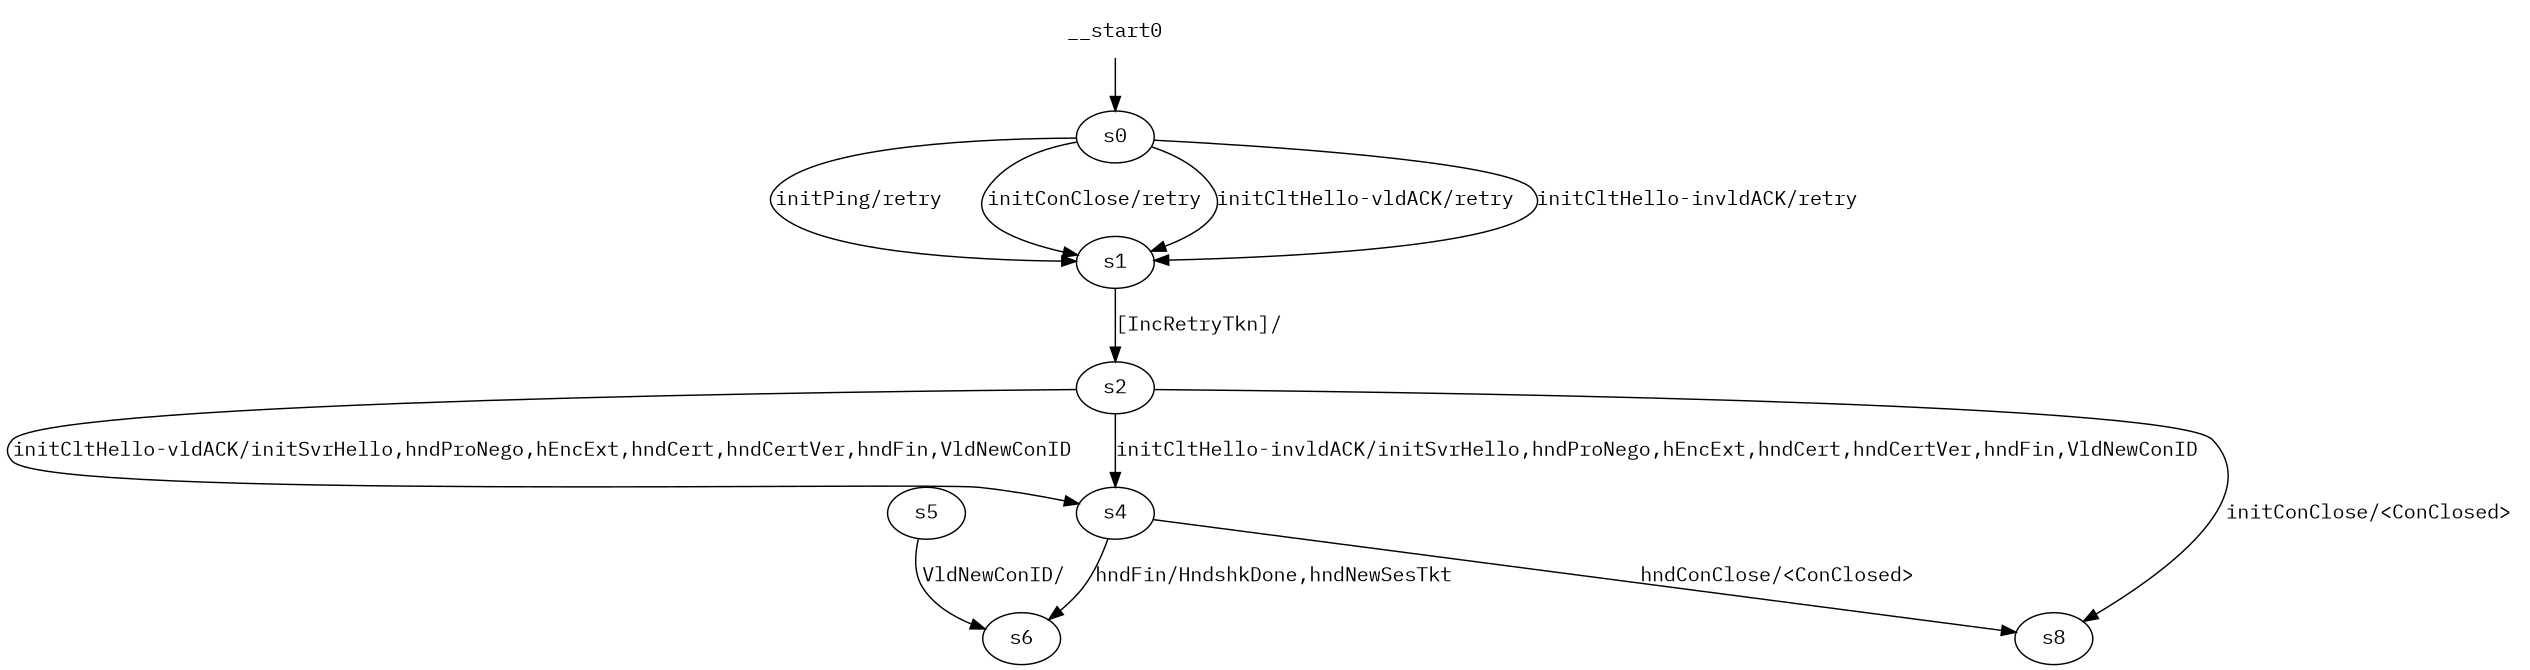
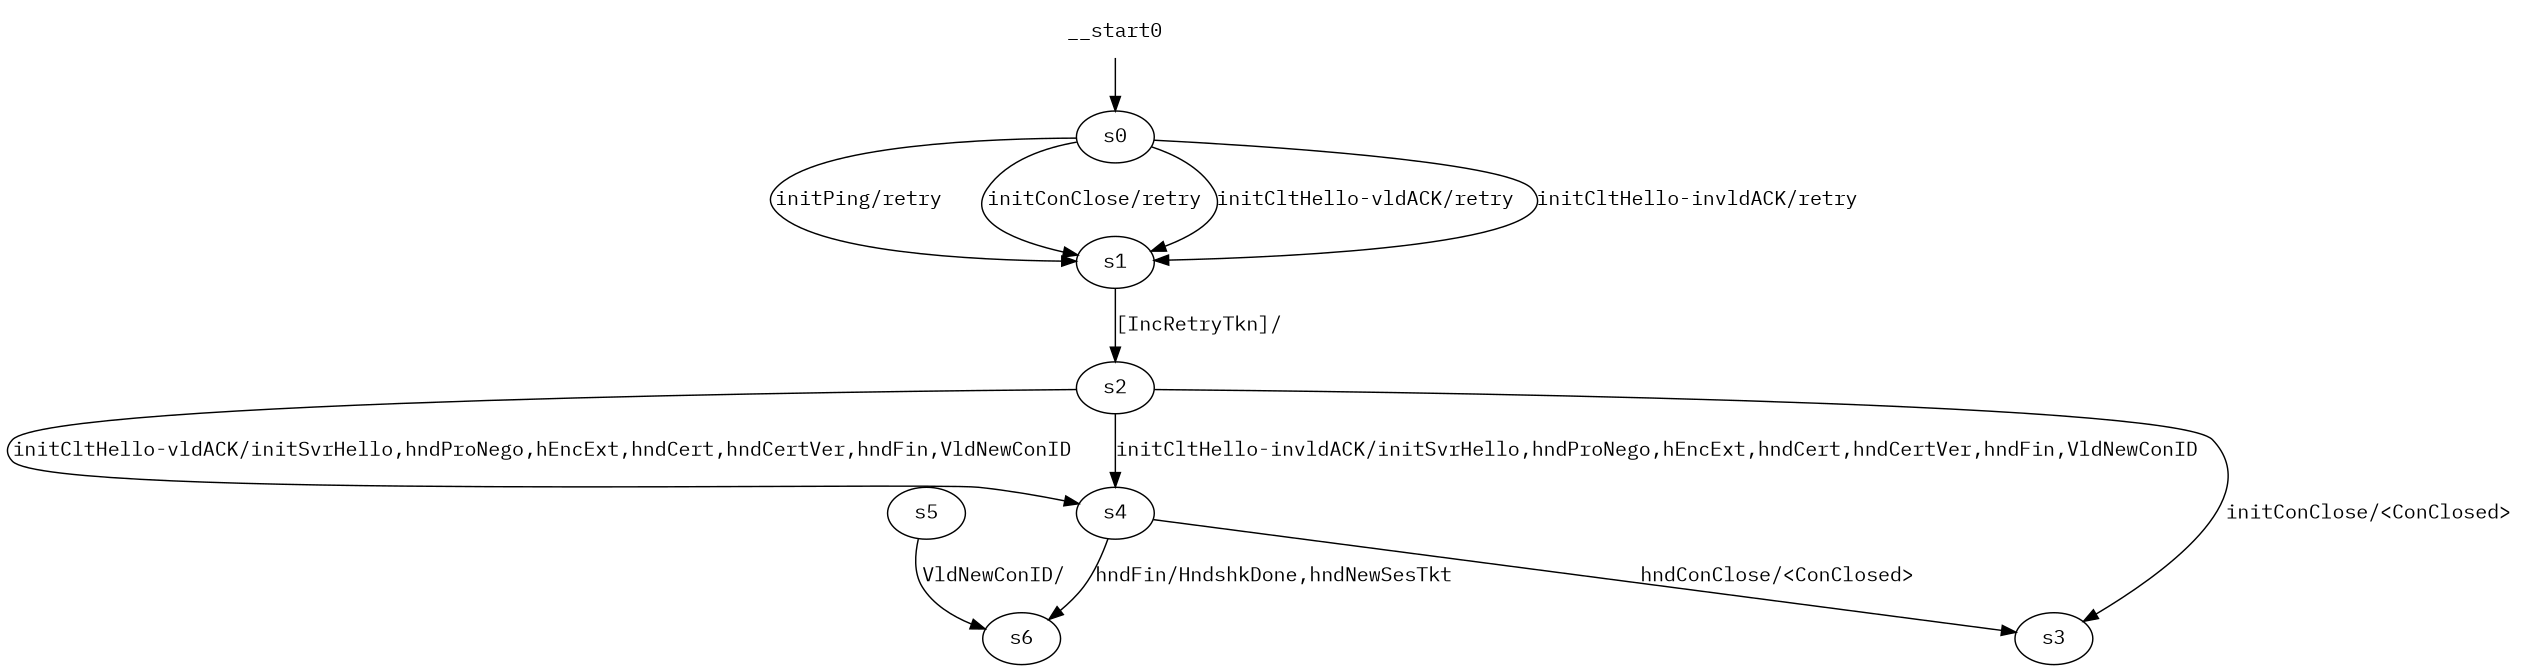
(2054, 639) -> (2054, 639)
